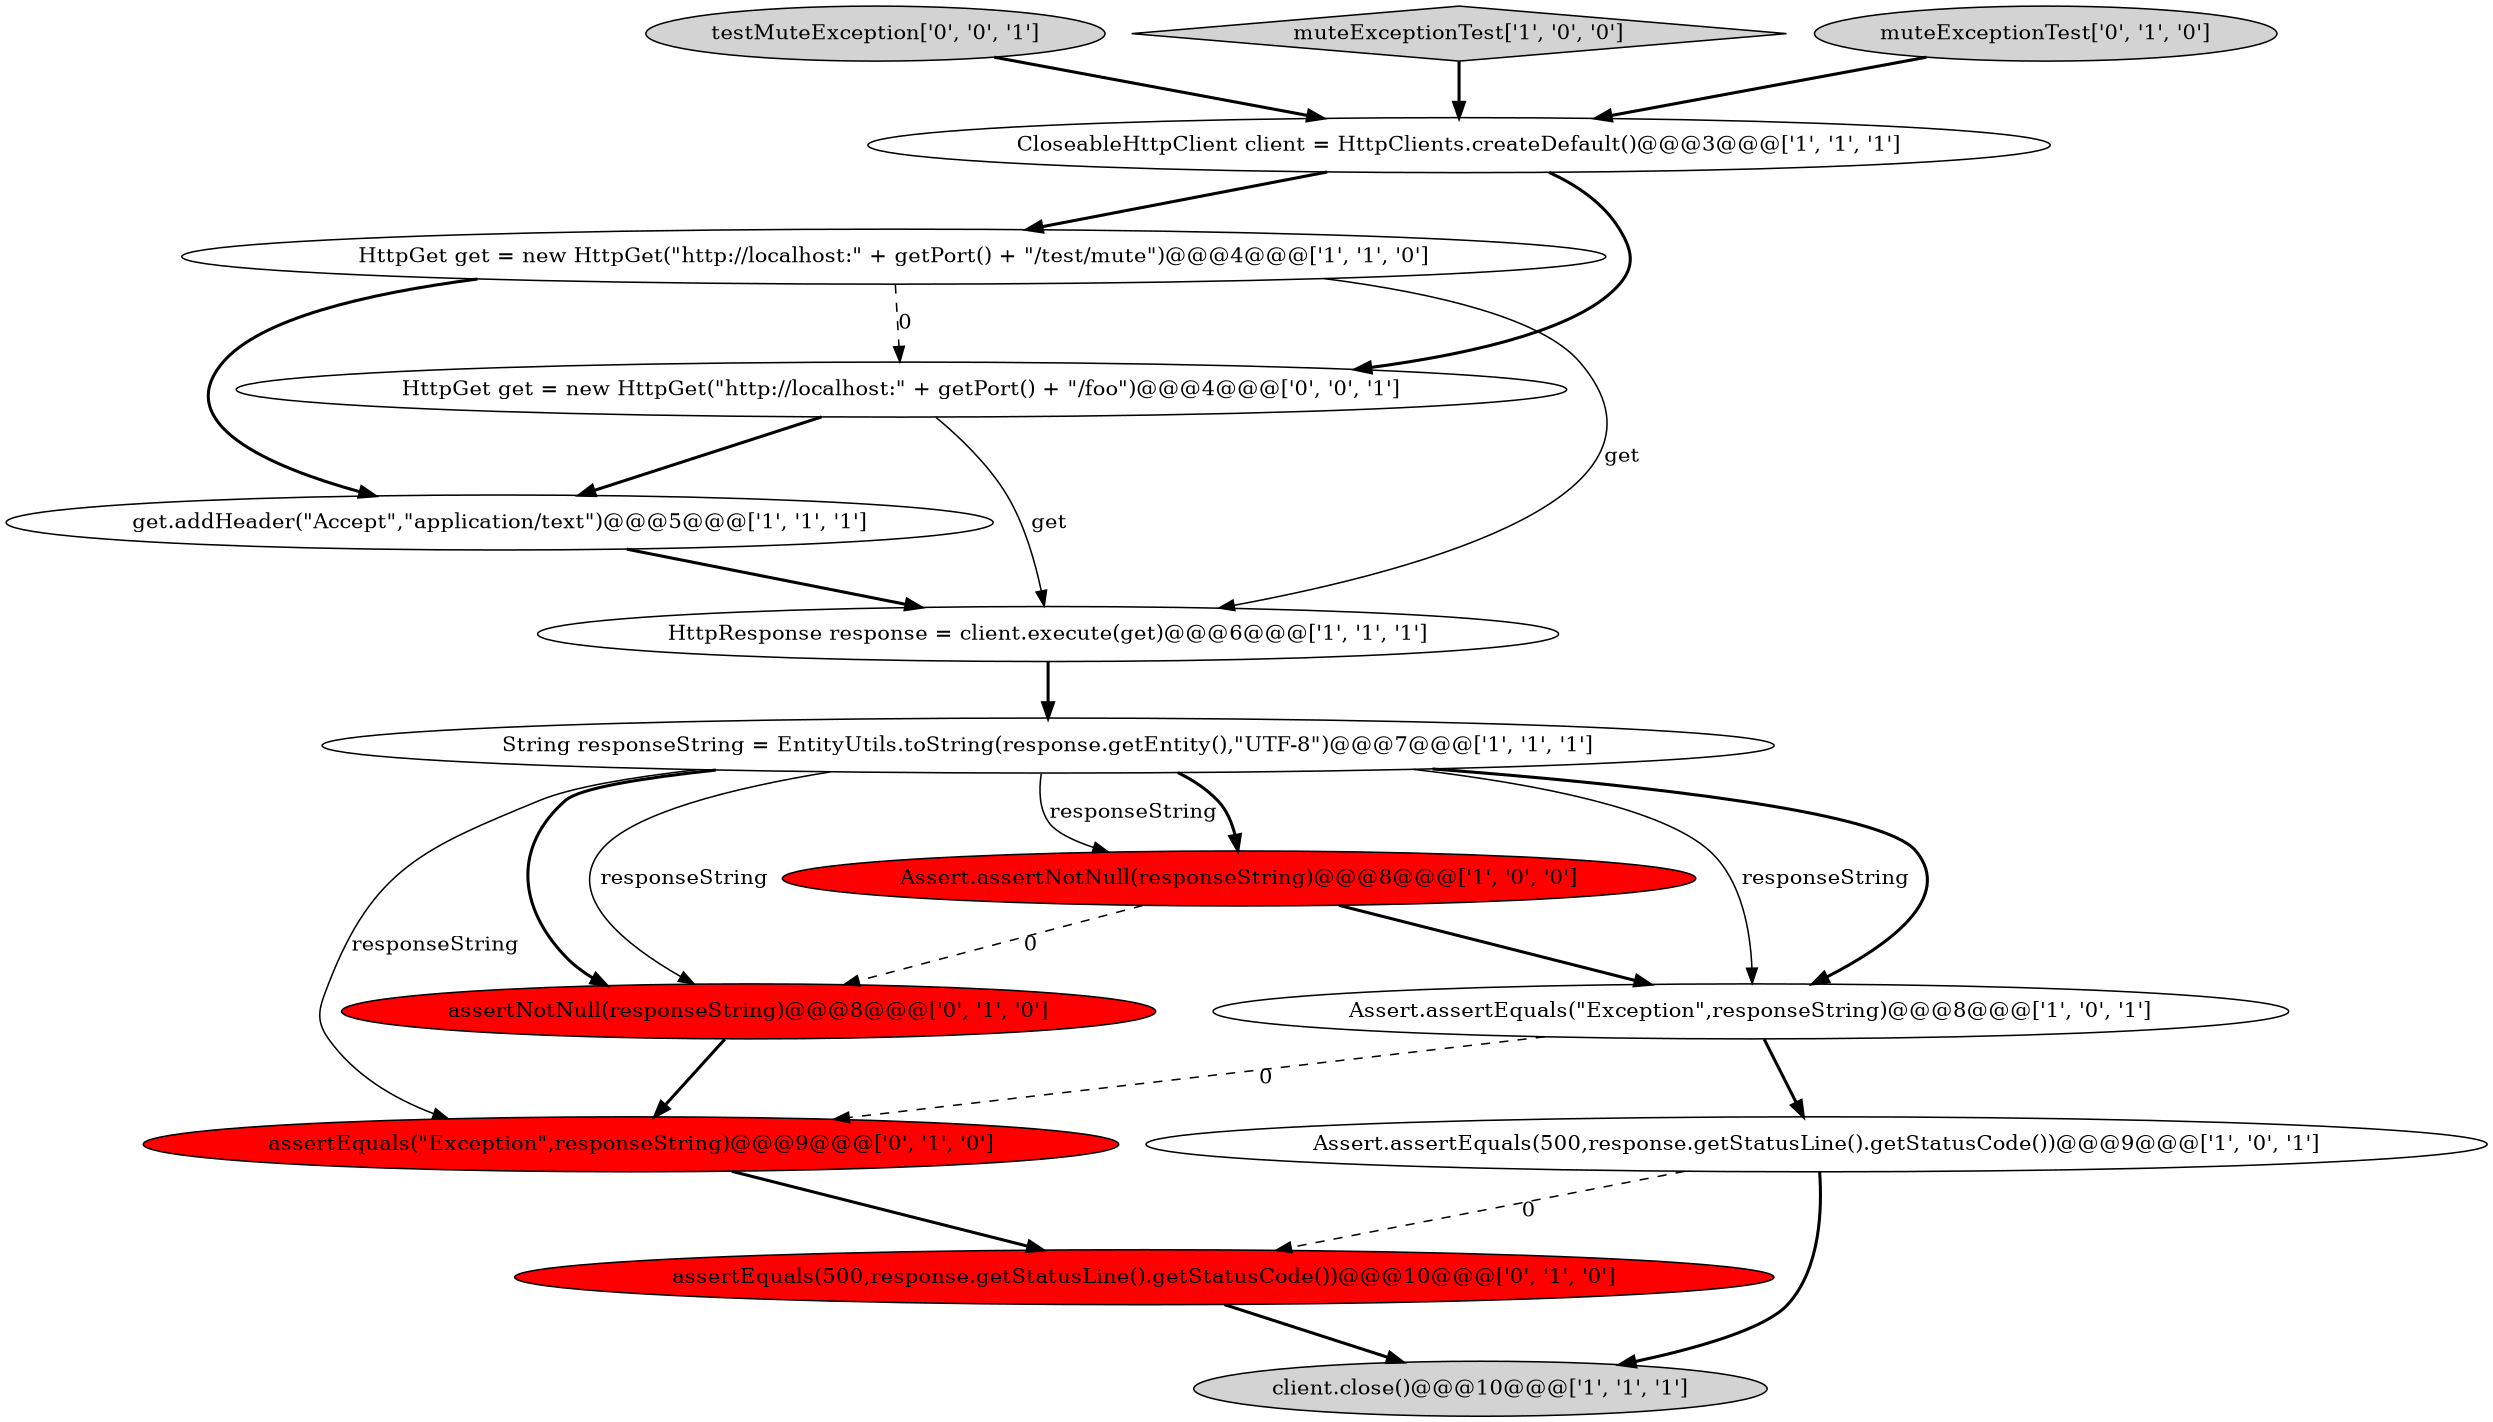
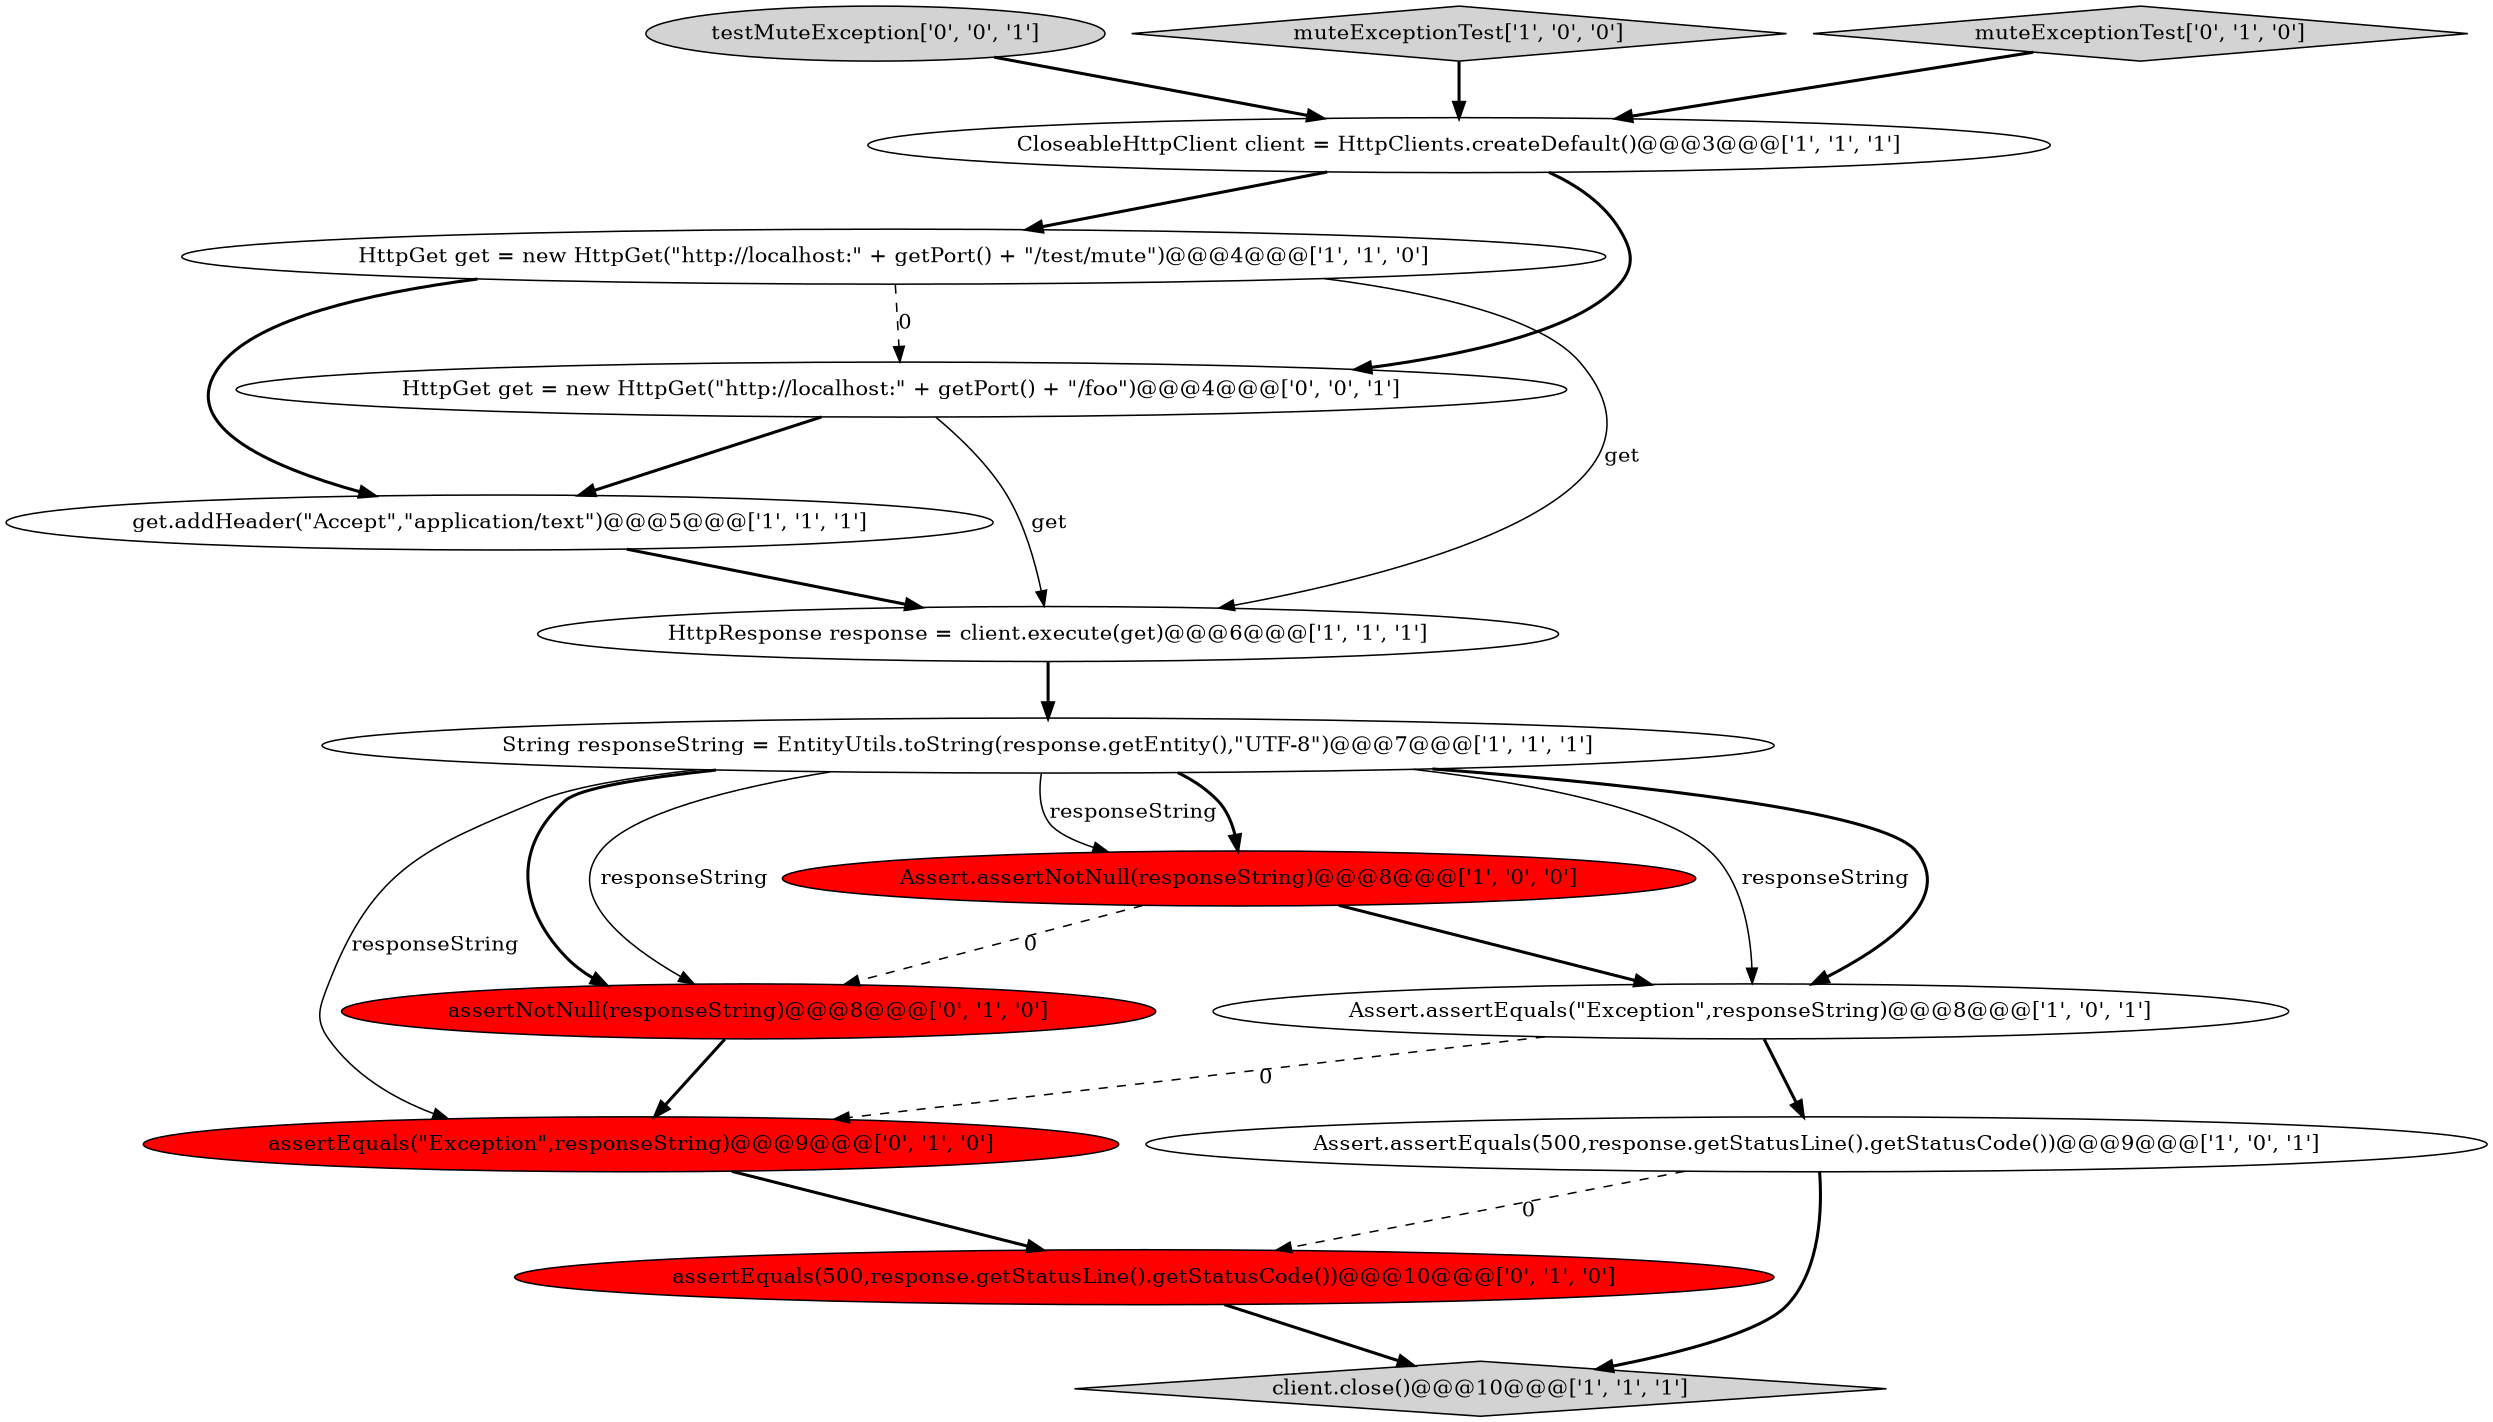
(2046, 34) -> (2140, 34)
(1480, 1389) -> (1480, 1389)
